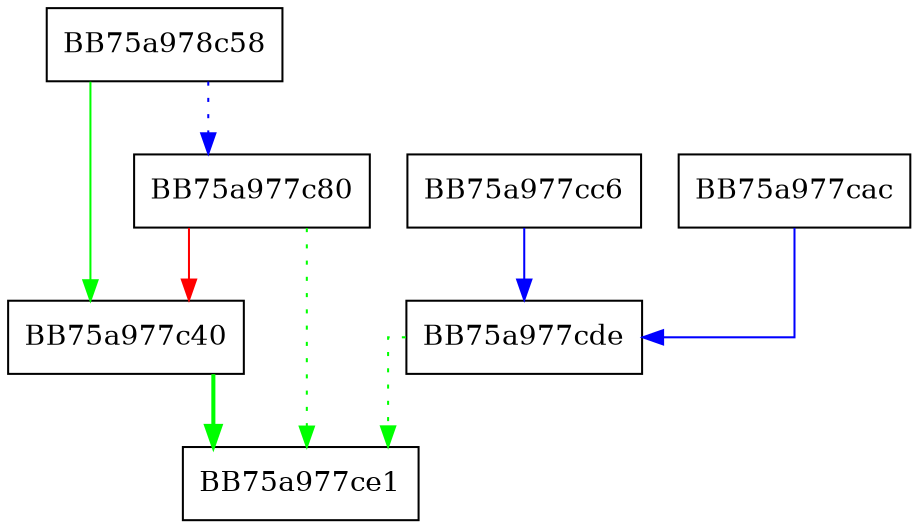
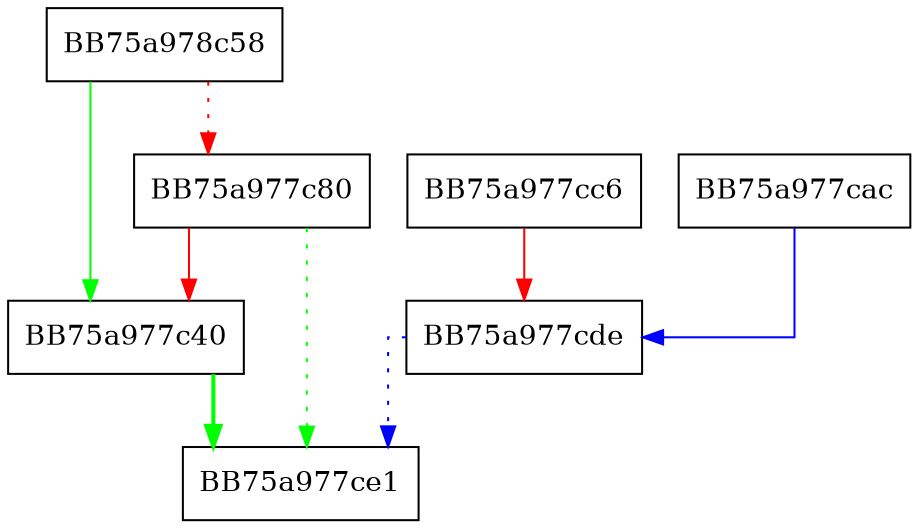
(208, 107) -> (208, 107)
(524, 254) -> (524, 254)
(388, 373) -> (388, 373)
